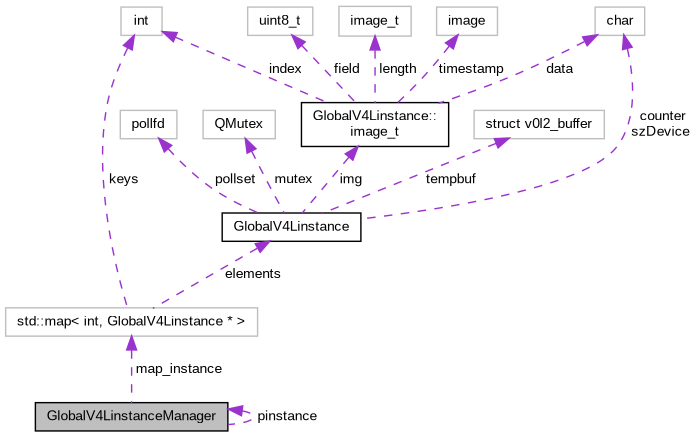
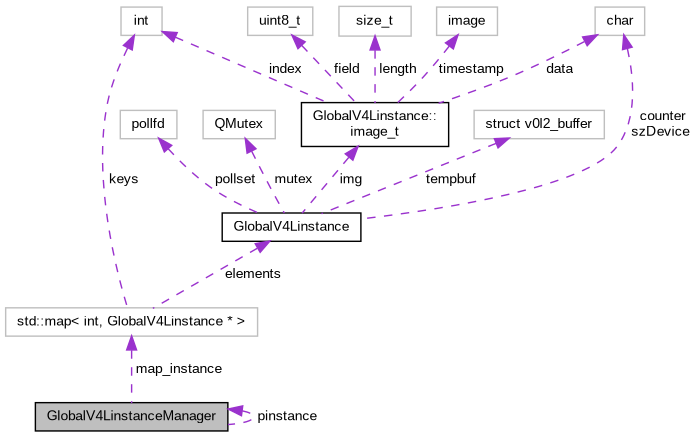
(375, 21) -> (375, 21)
